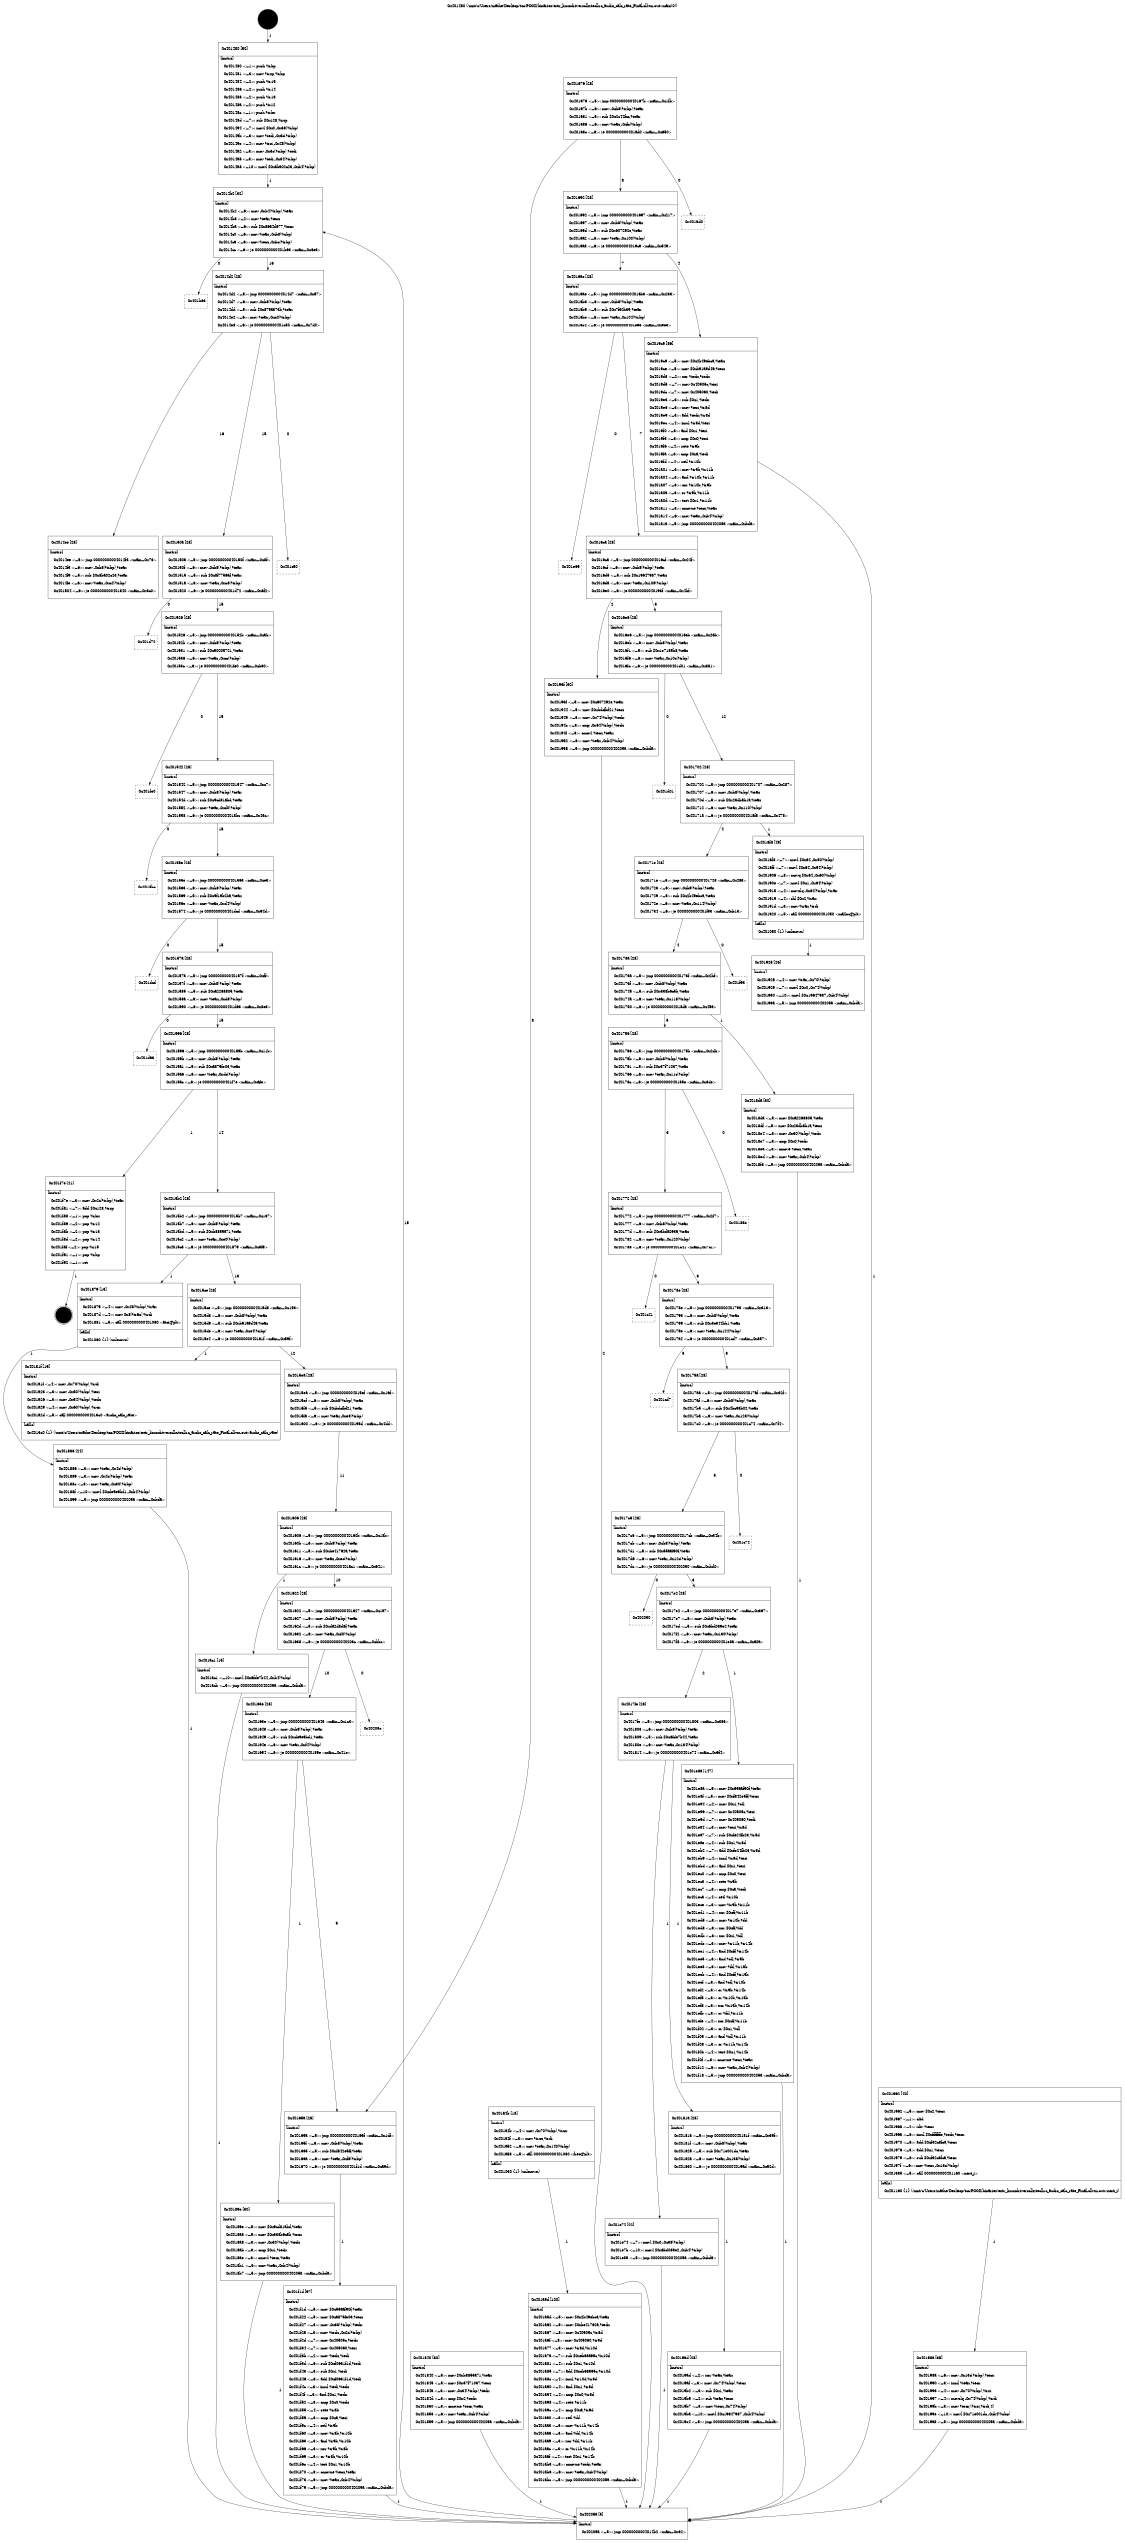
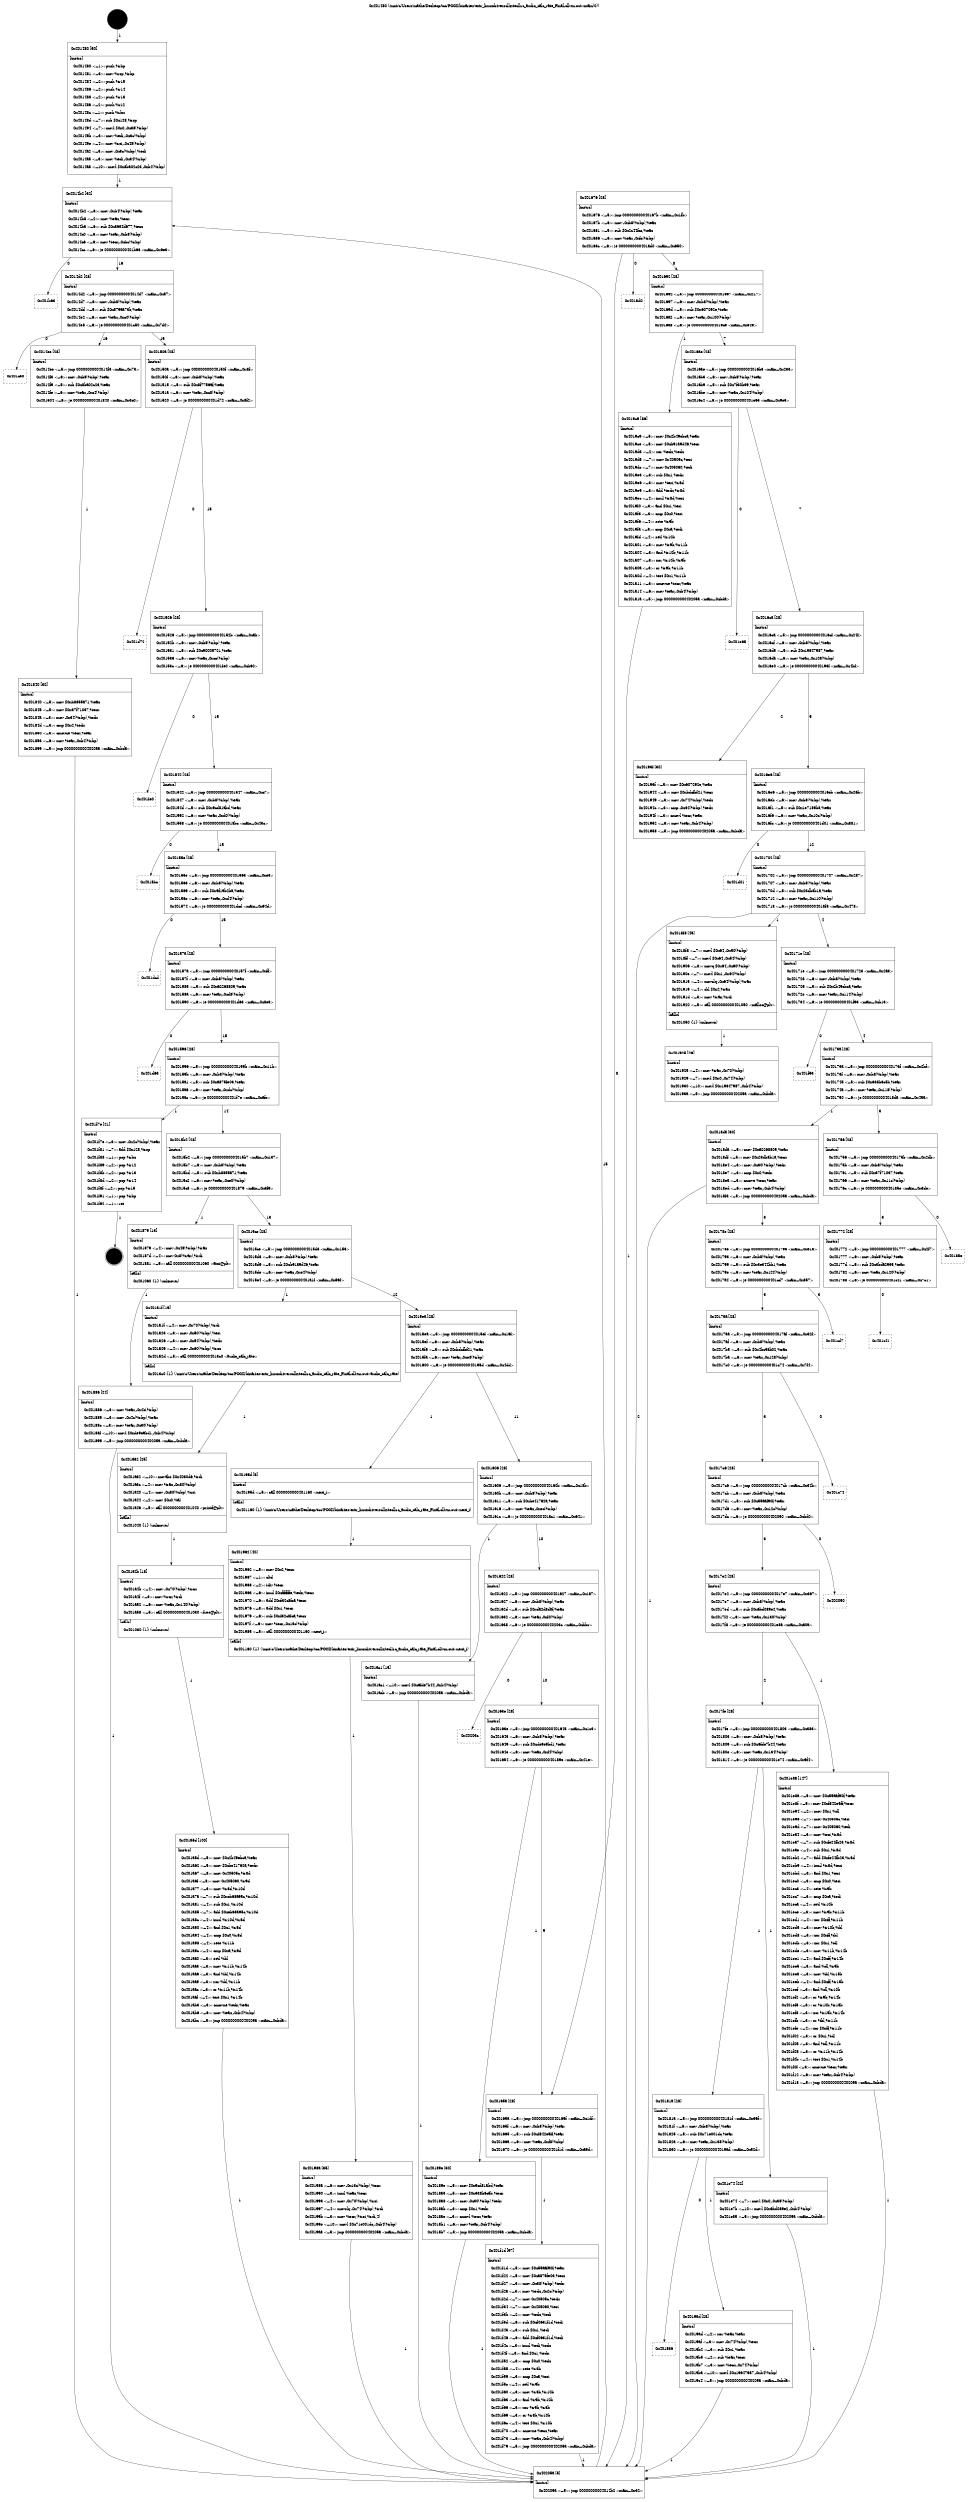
(678, 264) -> (684, 339)
none -> (81, 542)
(690, 1268) -> (762, 1213)
none -> (172, 1493)
none -> (352, 1493)
(601, 1651) -> (636, 1647)
none -> (664, 2349)
